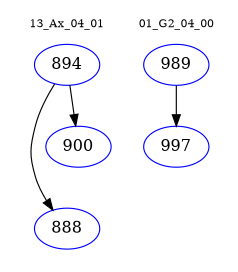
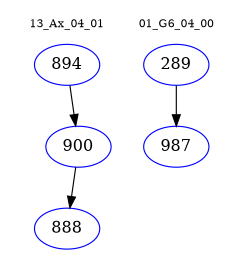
(177, 24) -> (177, 24)
(176, 65) -> (176, 65)
(32, 142) -> (74, 182)
(176, 147) -> (176, 147)
